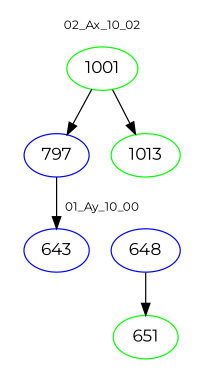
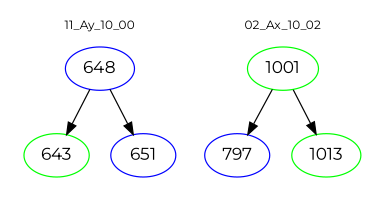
(57, 204) -> (81, 107)
(102, 208) -> (100, 26)
(57, 250) -> (57, 155)
(146, 337) -> (143, 155)
